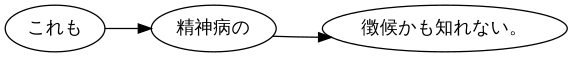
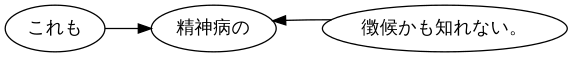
(295, 37) -> (309, 20)
